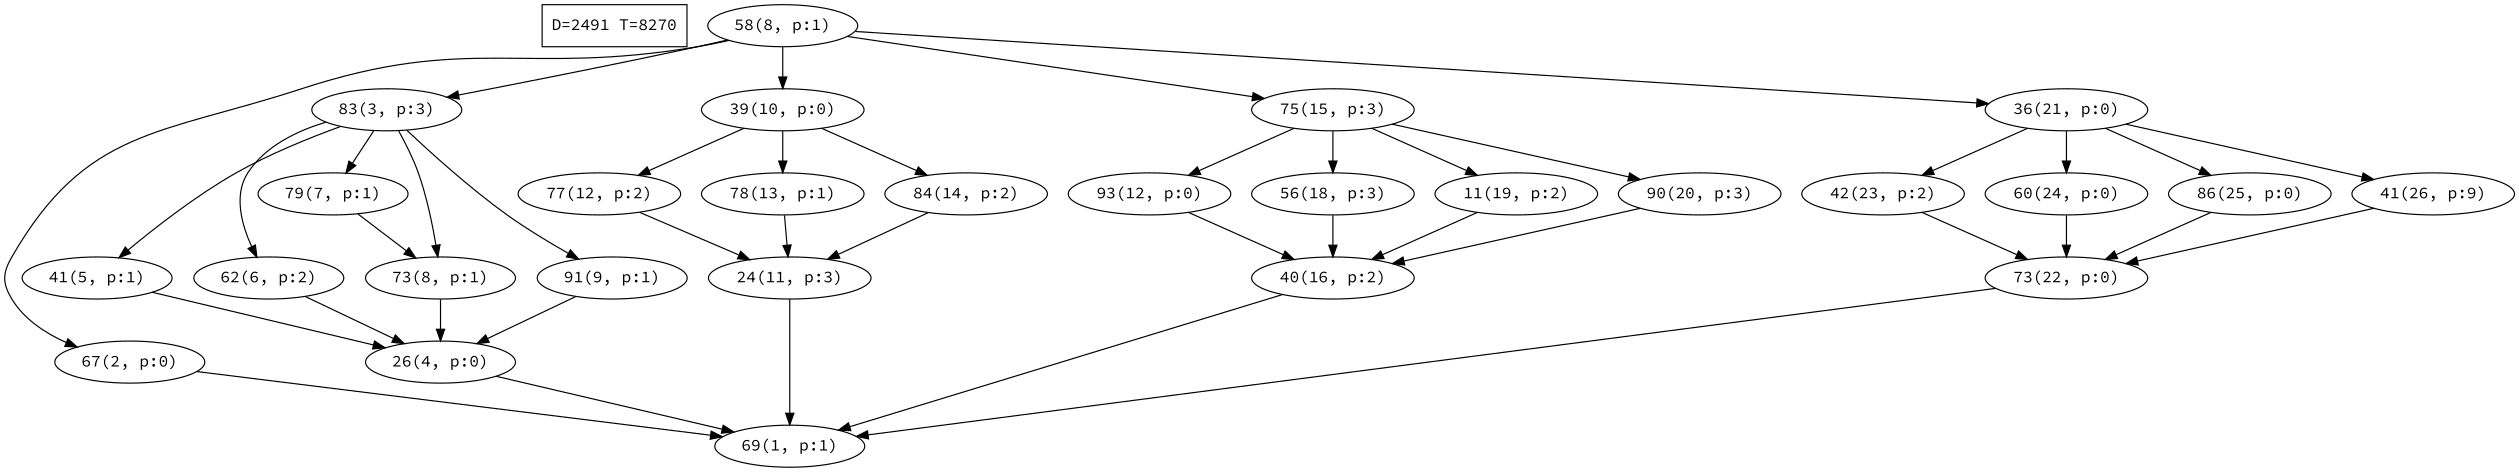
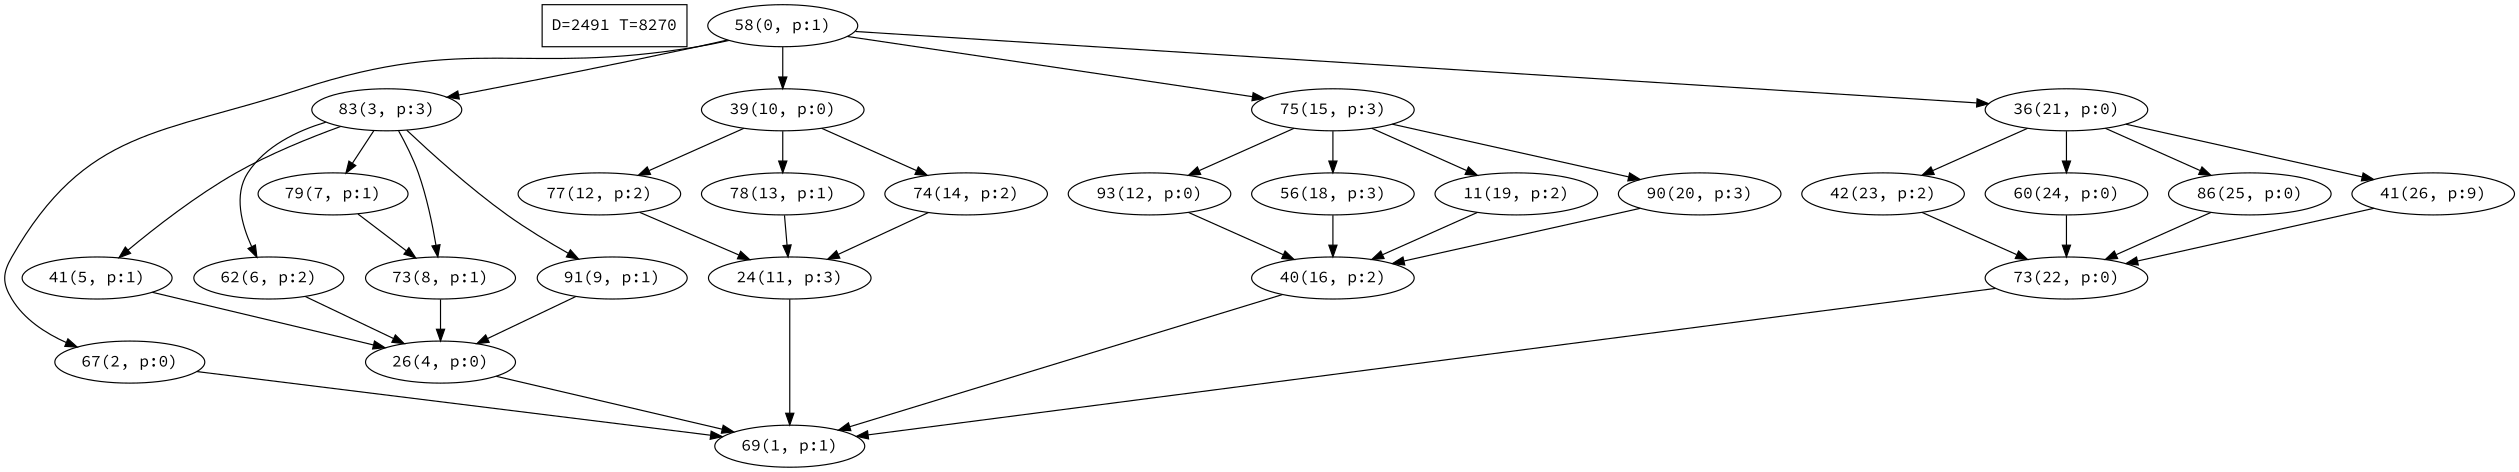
(783, 26) -> (783, 26)
(966, 194) -> (966, 194)
